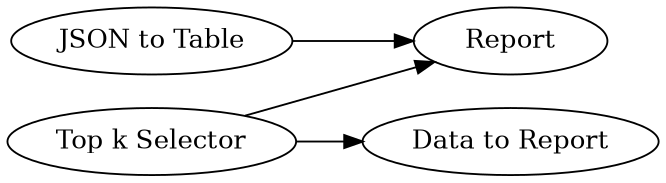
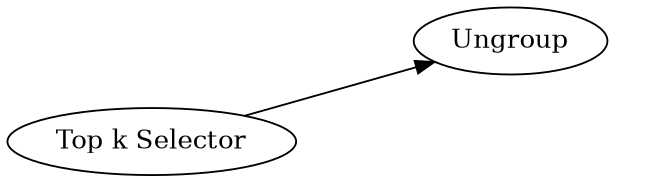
(152, 41) -> none
(511, 41) -> (511, 41)
(511, 142) -> none
